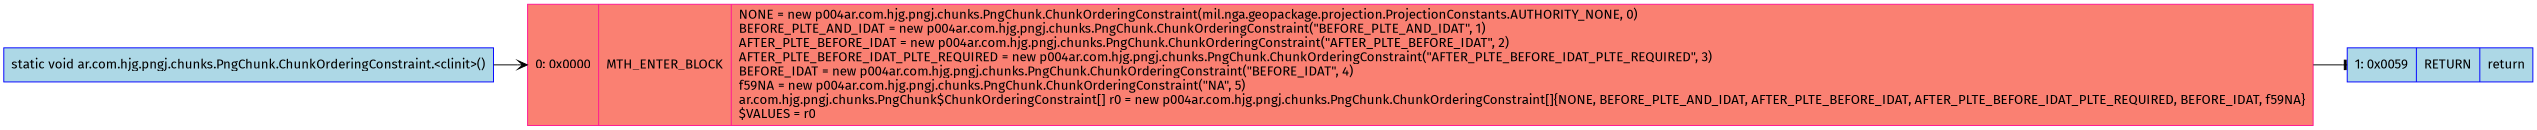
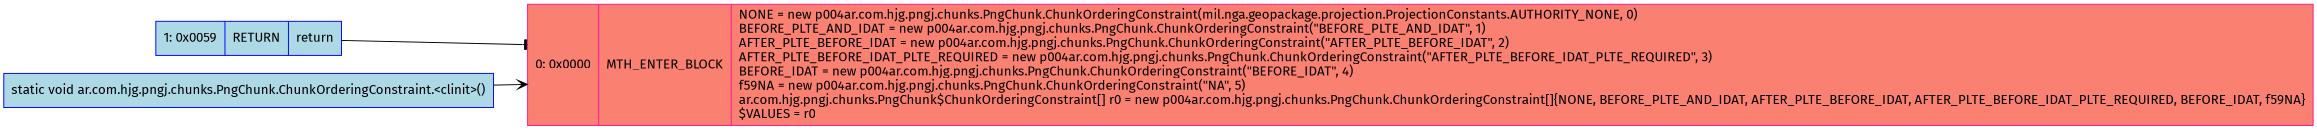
(2328, 65) -> (432, 42)
